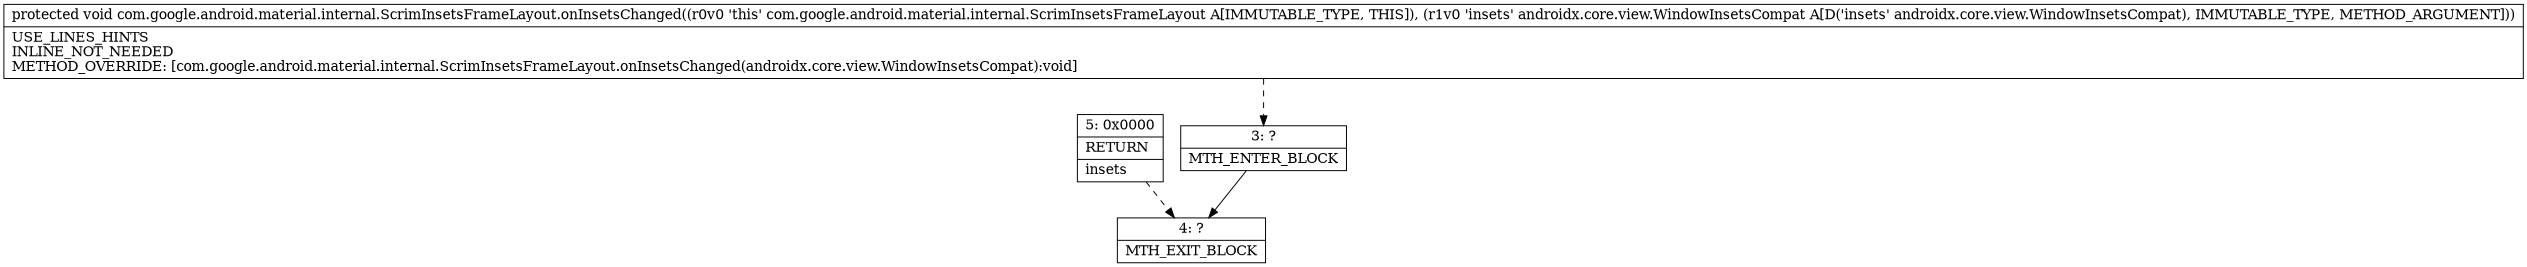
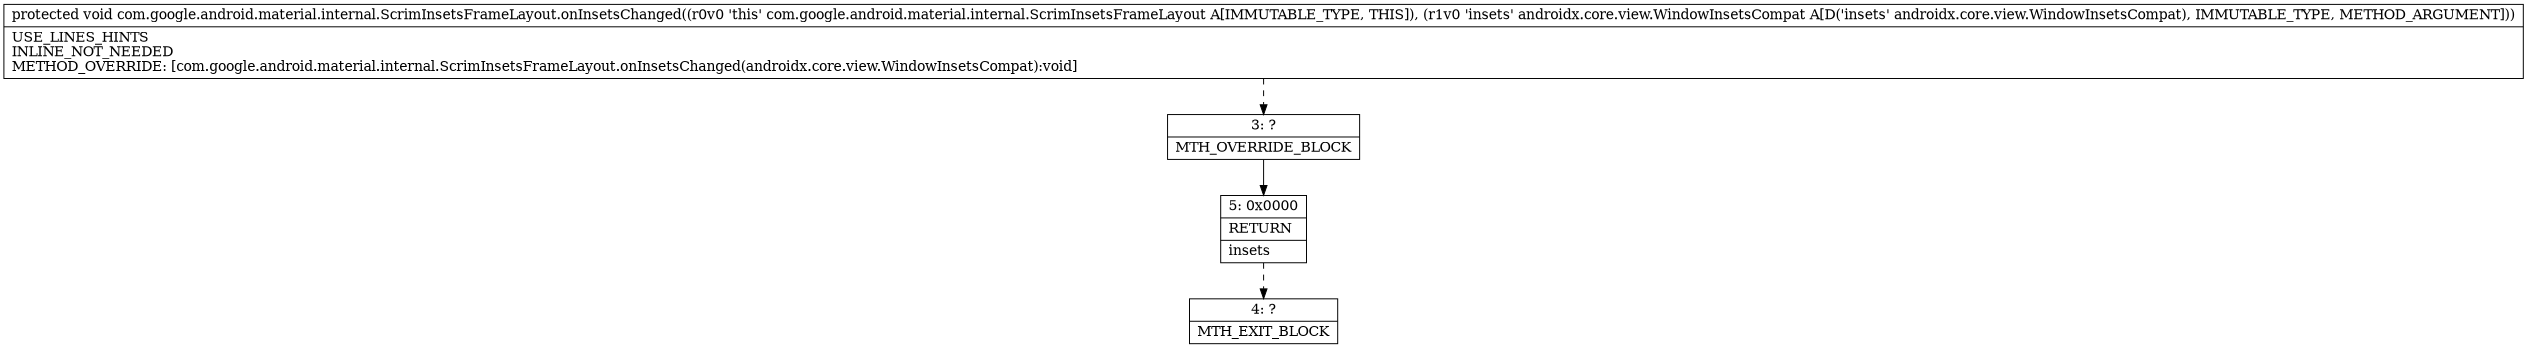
(1264, 159) -> (1264, 148)
(1230, 191) -> (1264, 173)
